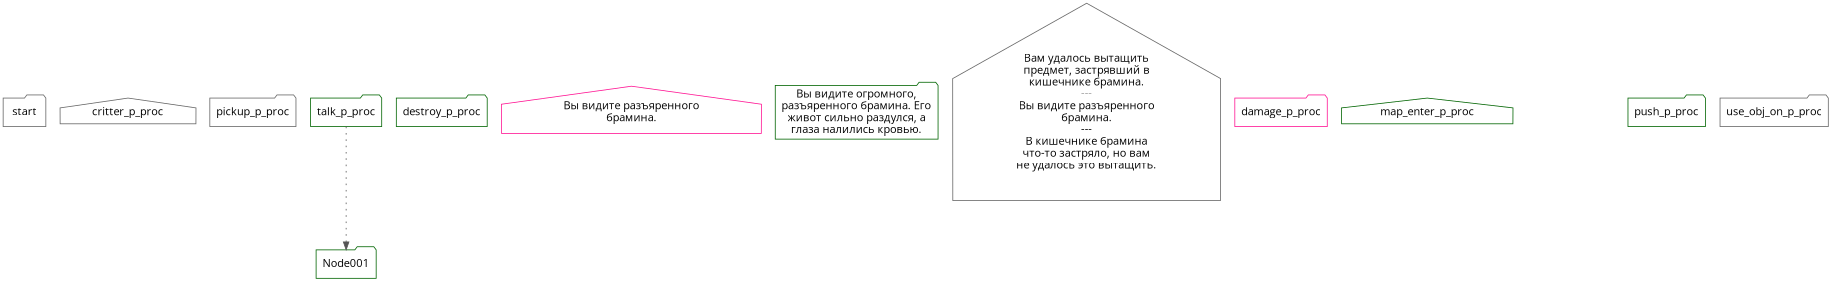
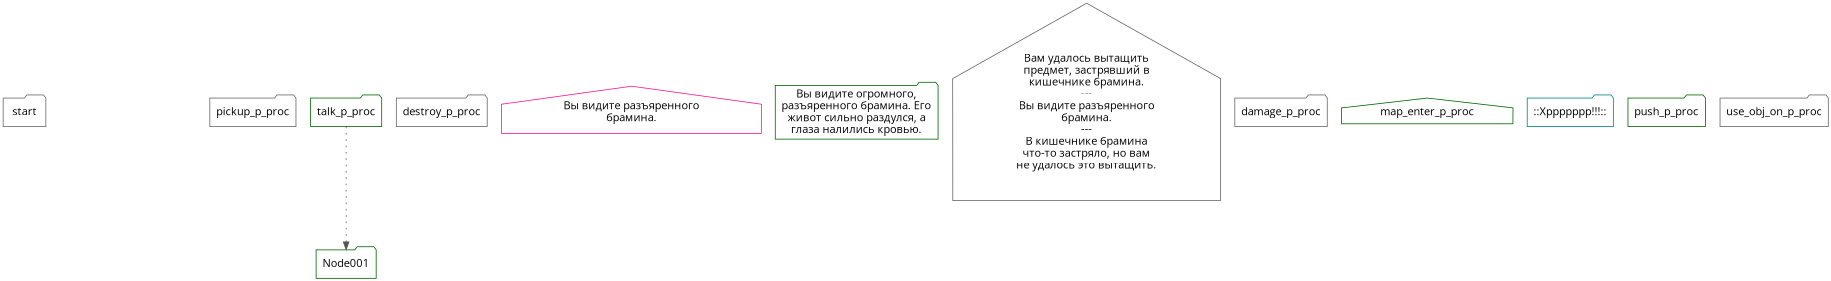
(128, 112) -> none
(442, 112) -> (442, 112)
(1281, 112) -> (1281, 112)
none -> (1570, 112)
